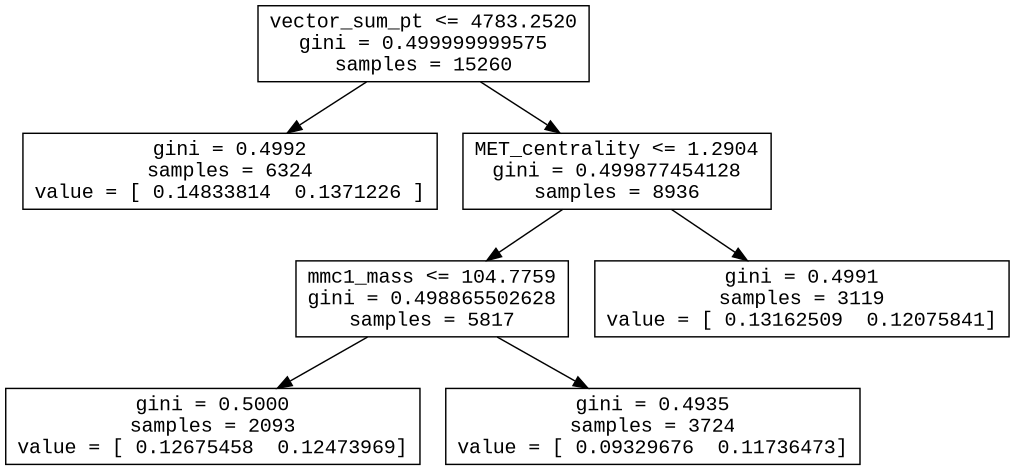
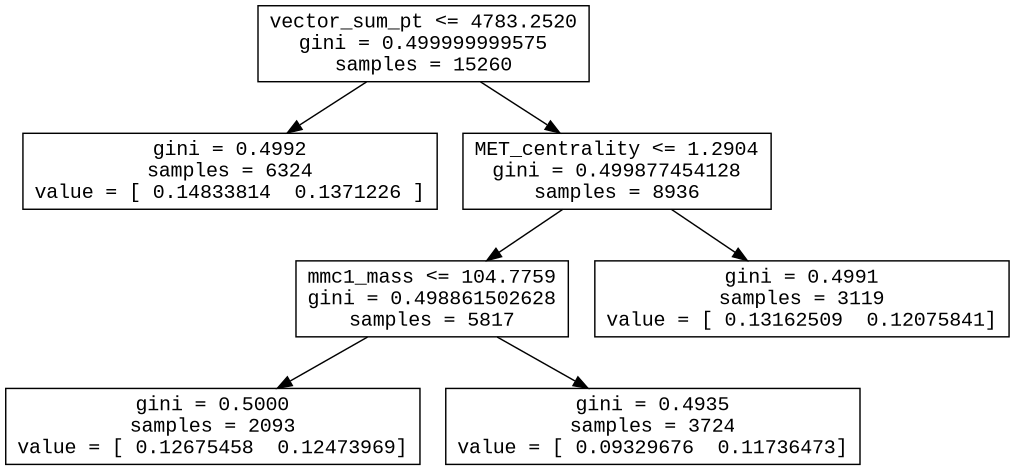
(432, 299) -> (432, 299)
